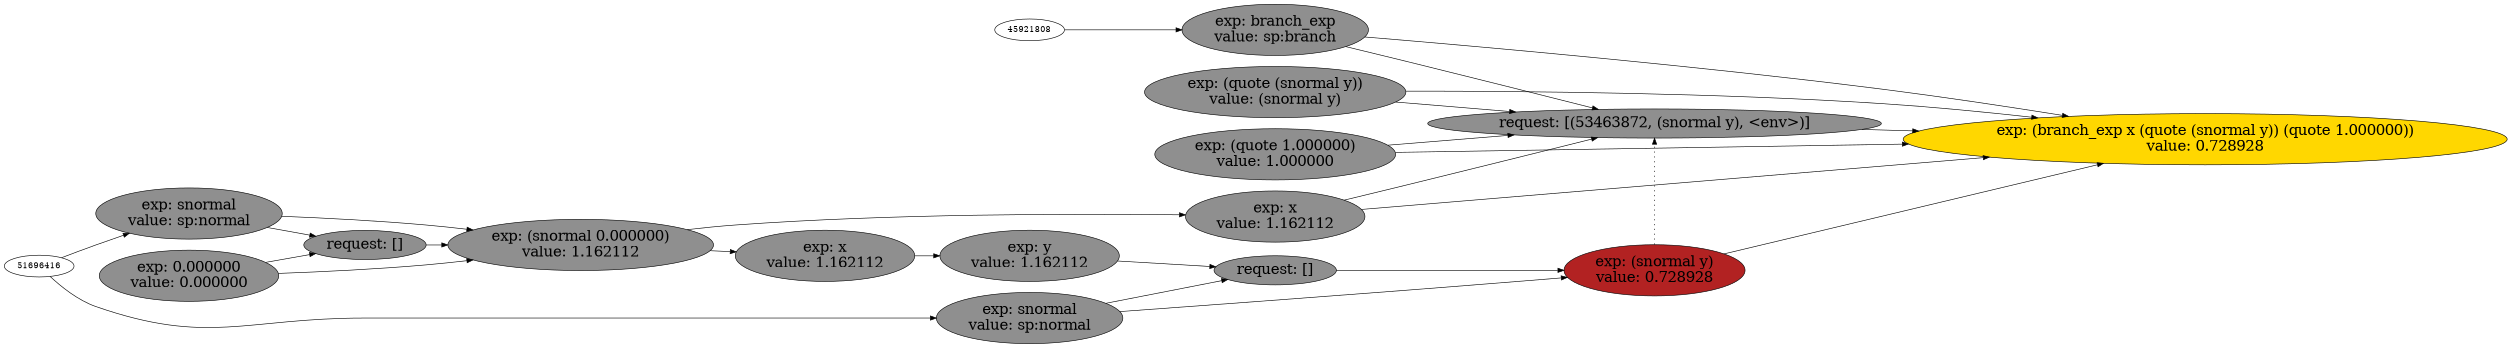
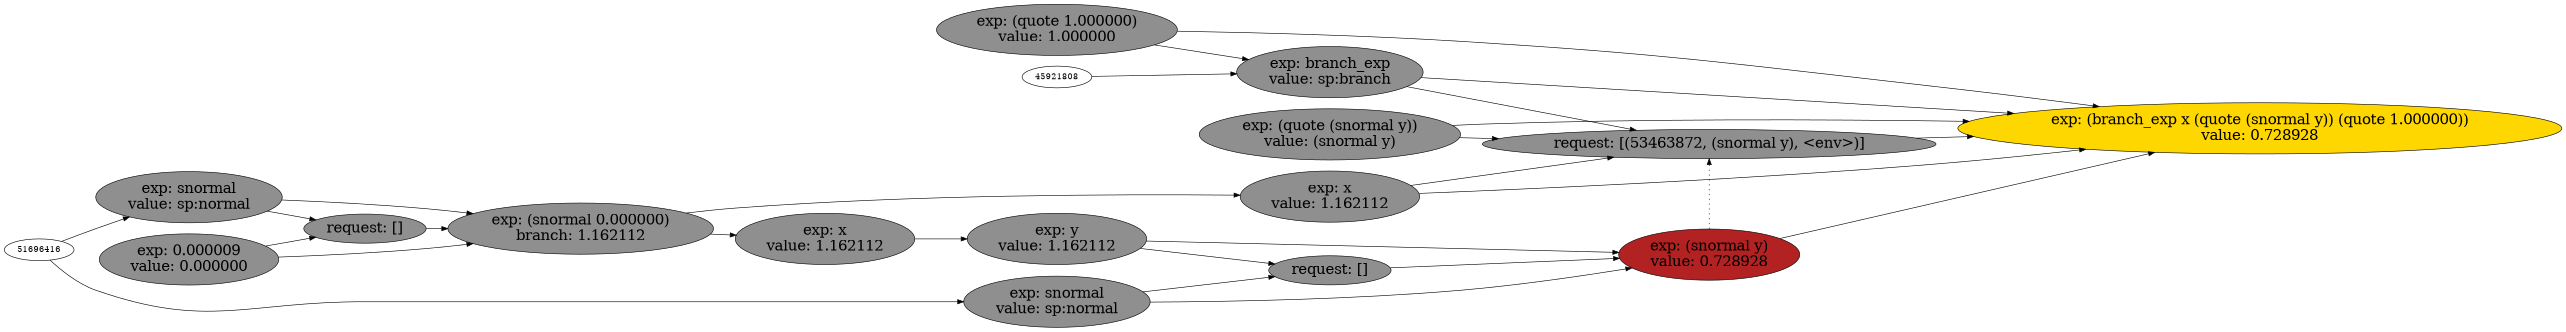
(1448, 140) -> (1198, 52)
(581, 245) -> (581, 229)
none -> (1380, 247)
(189, 276) -> (189, 259)
